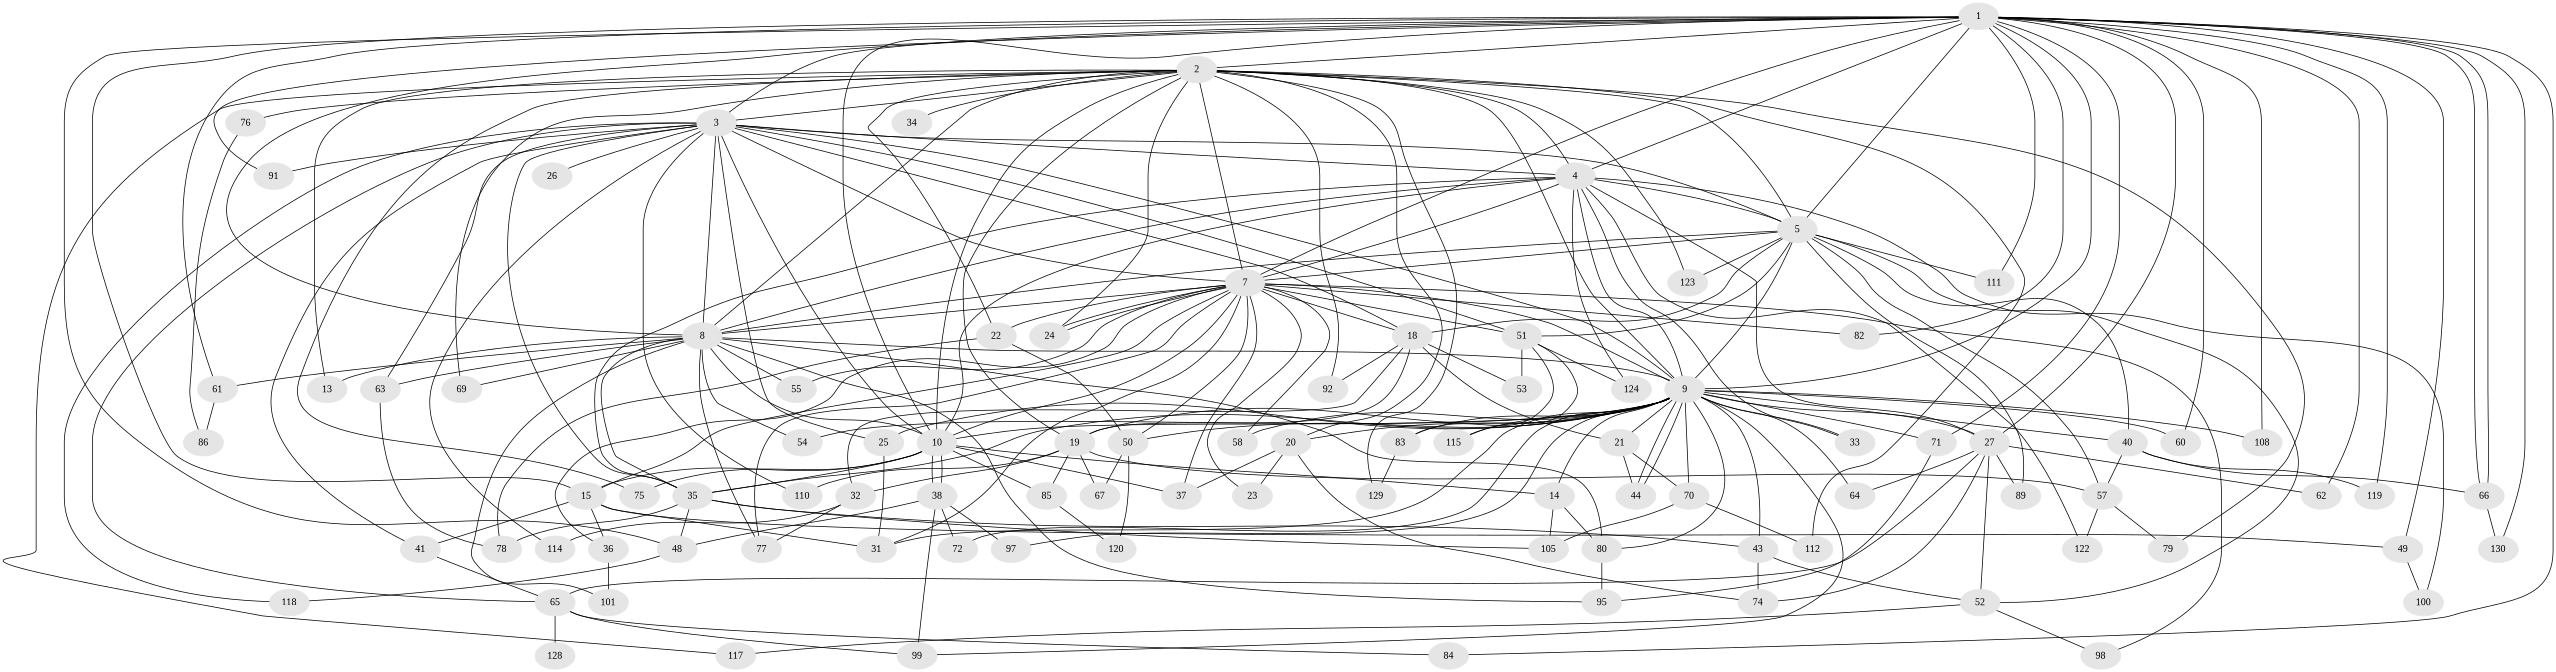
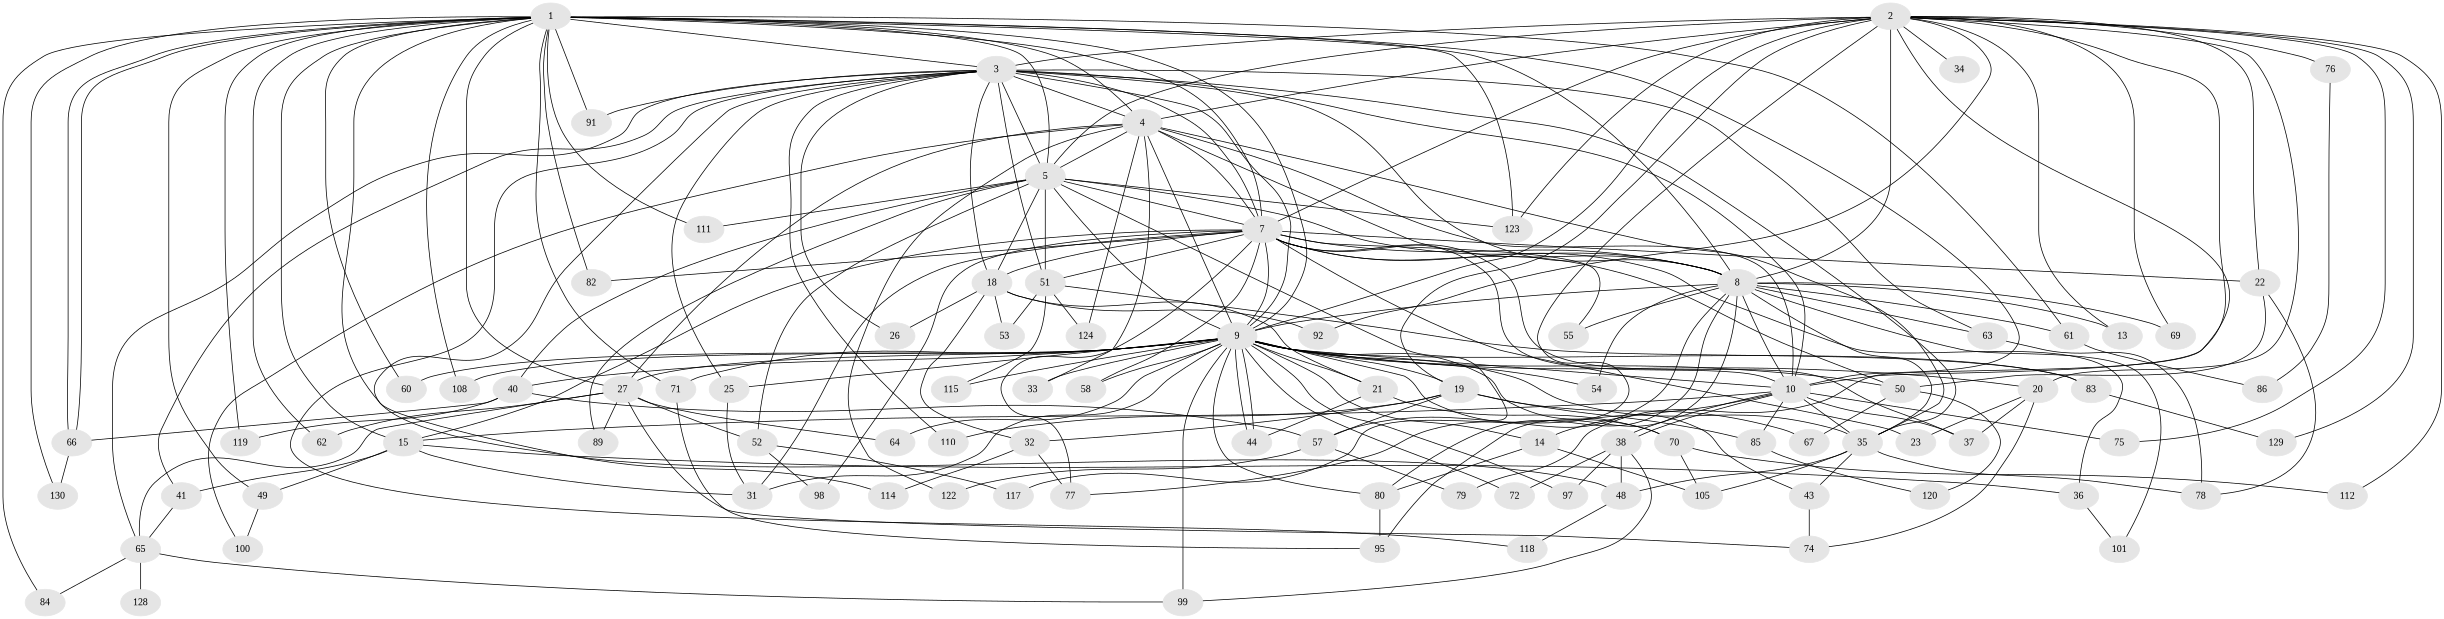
(1588, 43) -> (1101, 29)
(1050, 336) -> none
(1267, 423) -> (943, 309)
(1857, 581) -> none
